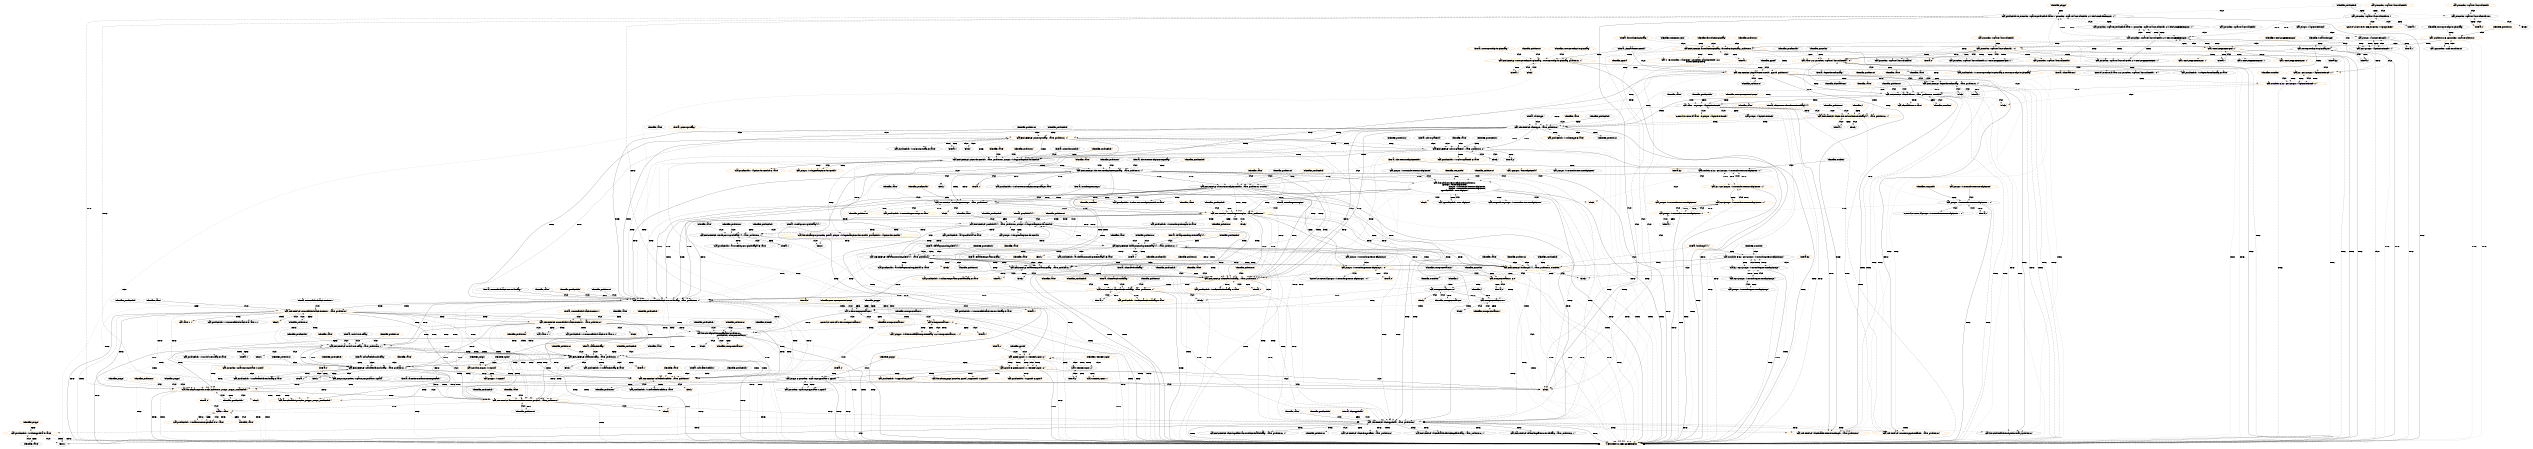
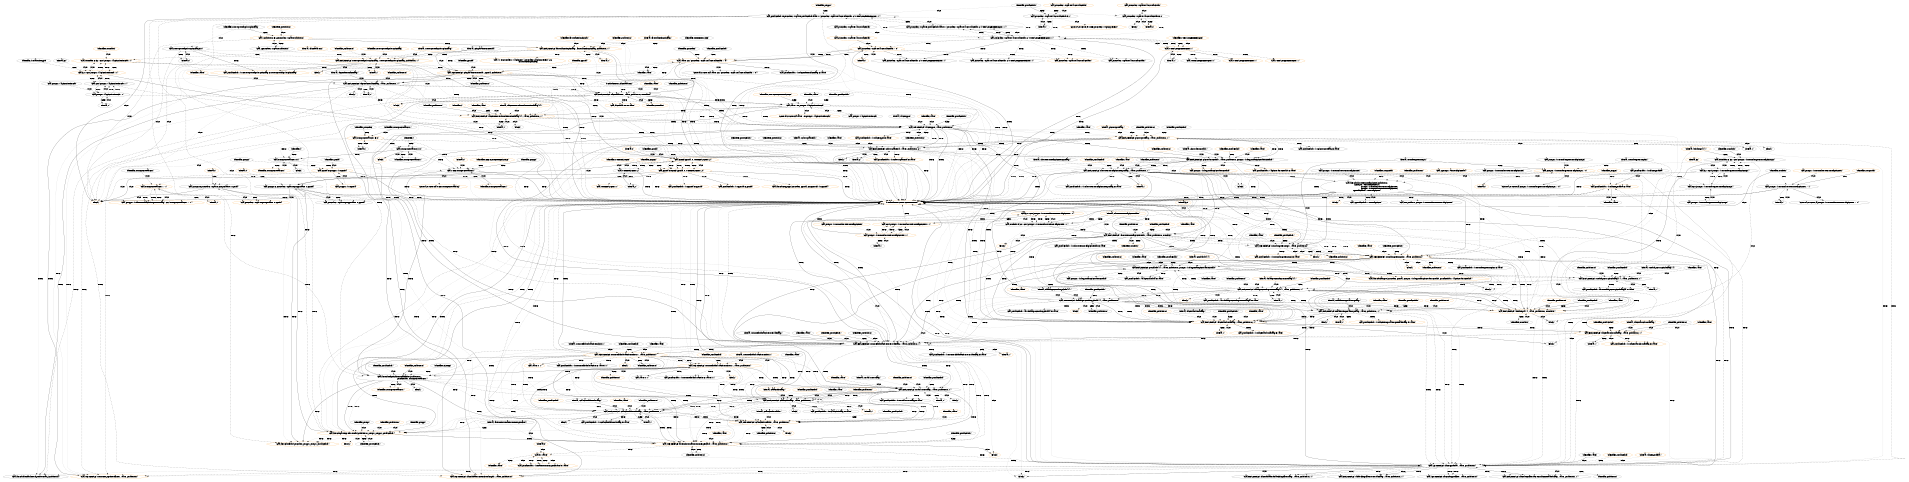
(1711, 38) -> (574, 38)
(2318, 43) -> (64, 67)
(2192, 47) -> (471, 99)
none -> (90, 79)
(1836, 84) -> (619, 84)
none -> (1646, 171)
none -> (344, 180)
none -> (240, 193)
(1831, 208) -> none
(1684, 293) -> (971, 208)
(841, 322) -> (439, 187)
(912, 370) -> (546, 198)
(806, 384) -> (329, 197)
(651, 390) -> none
(2275, 440) -> (494, 135)
(1315, 442) -> (749, 201)
